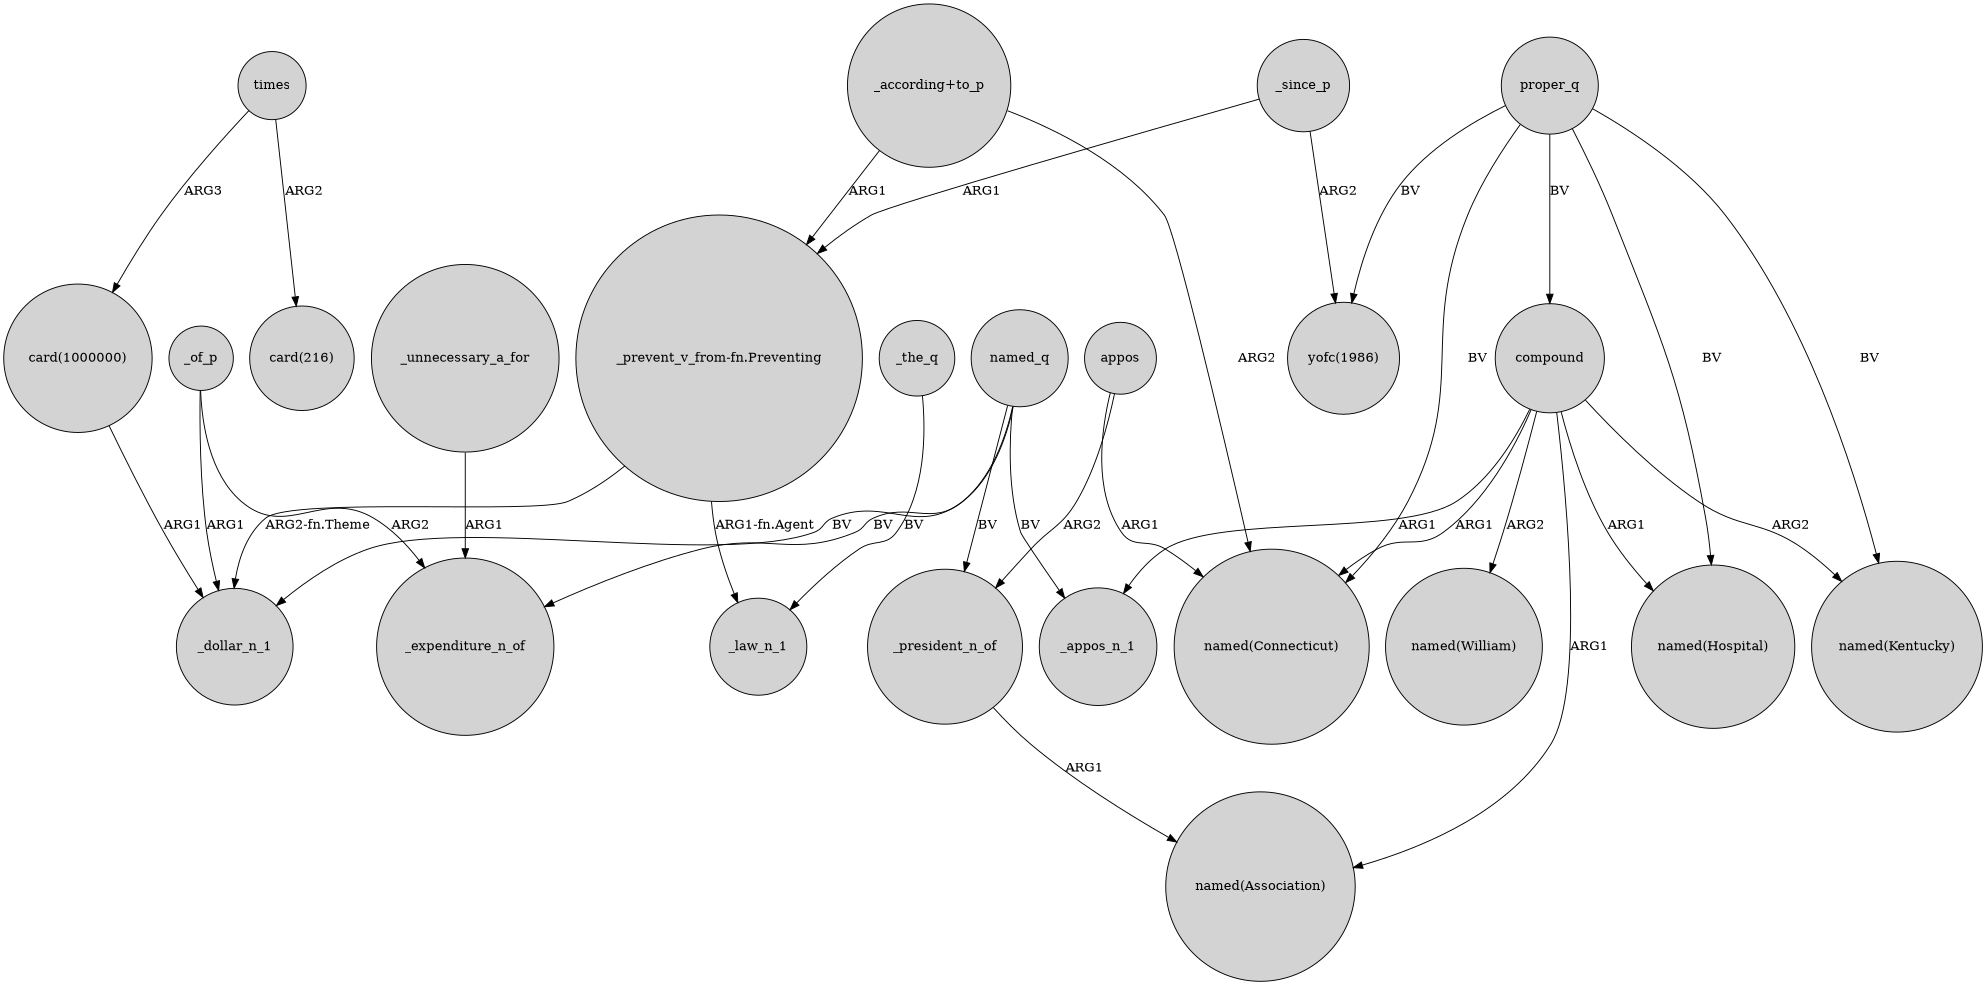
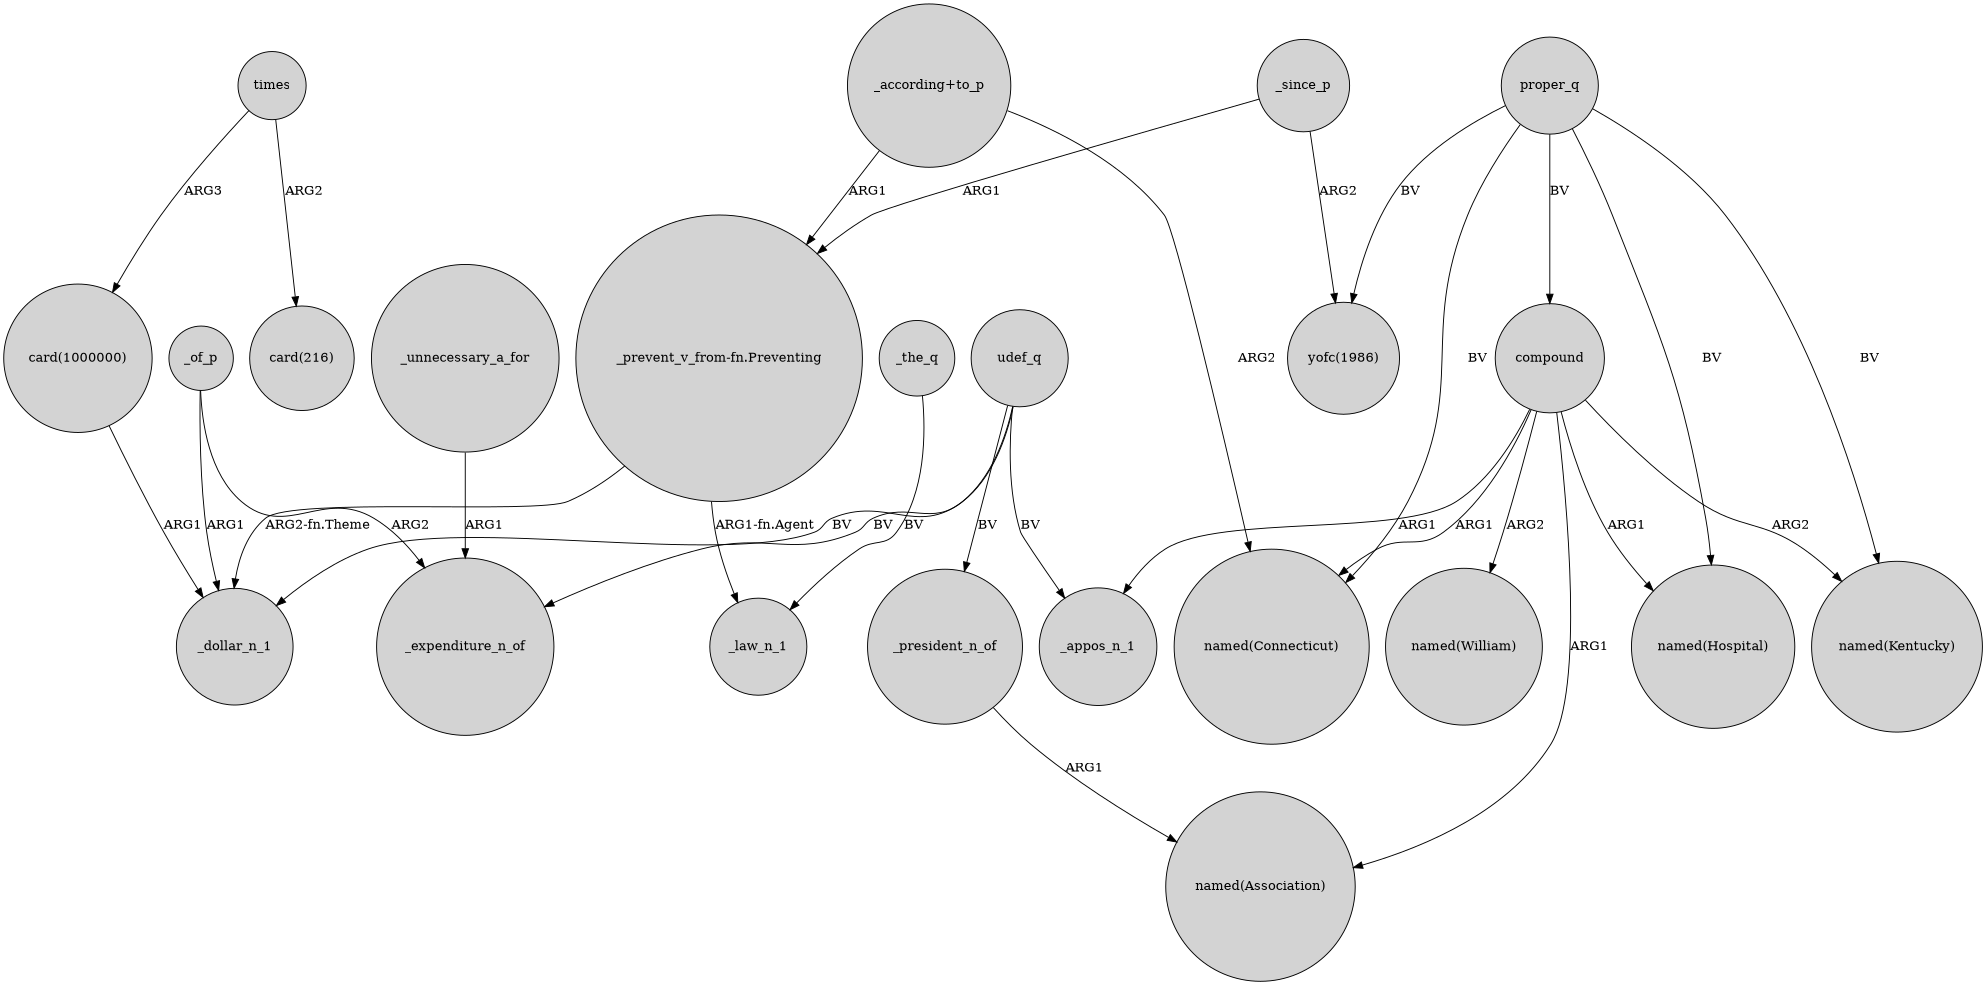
(1020, 358) -> (1020, 358)
(1120, 358) -> none
